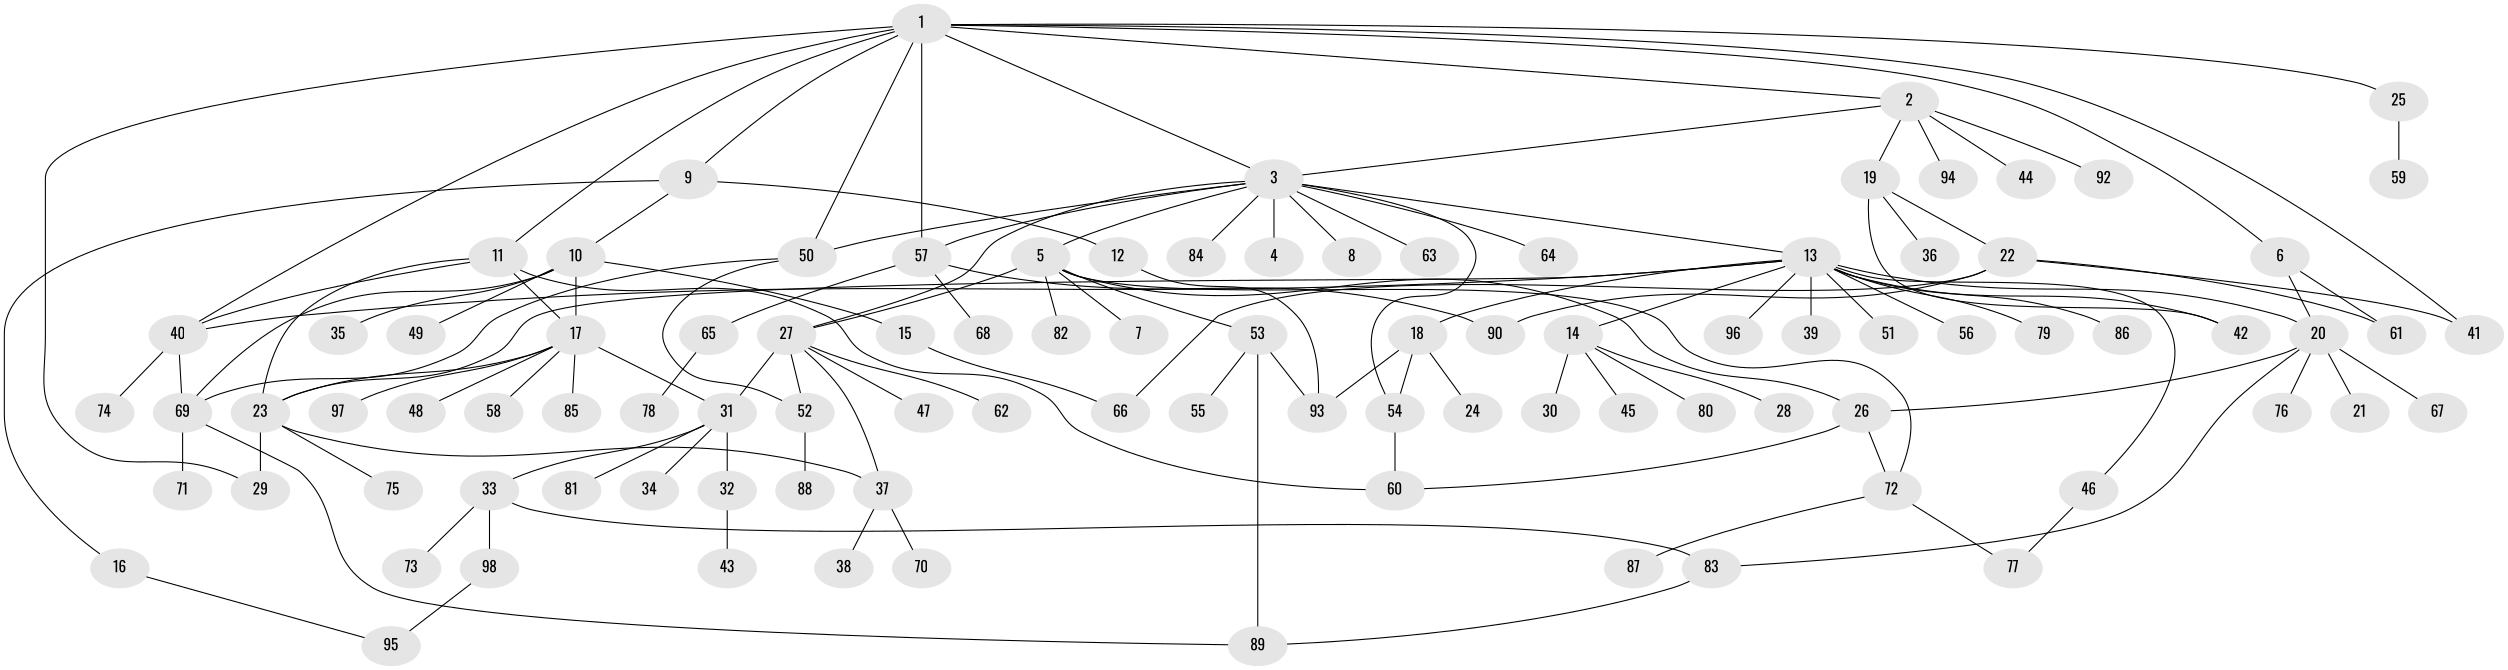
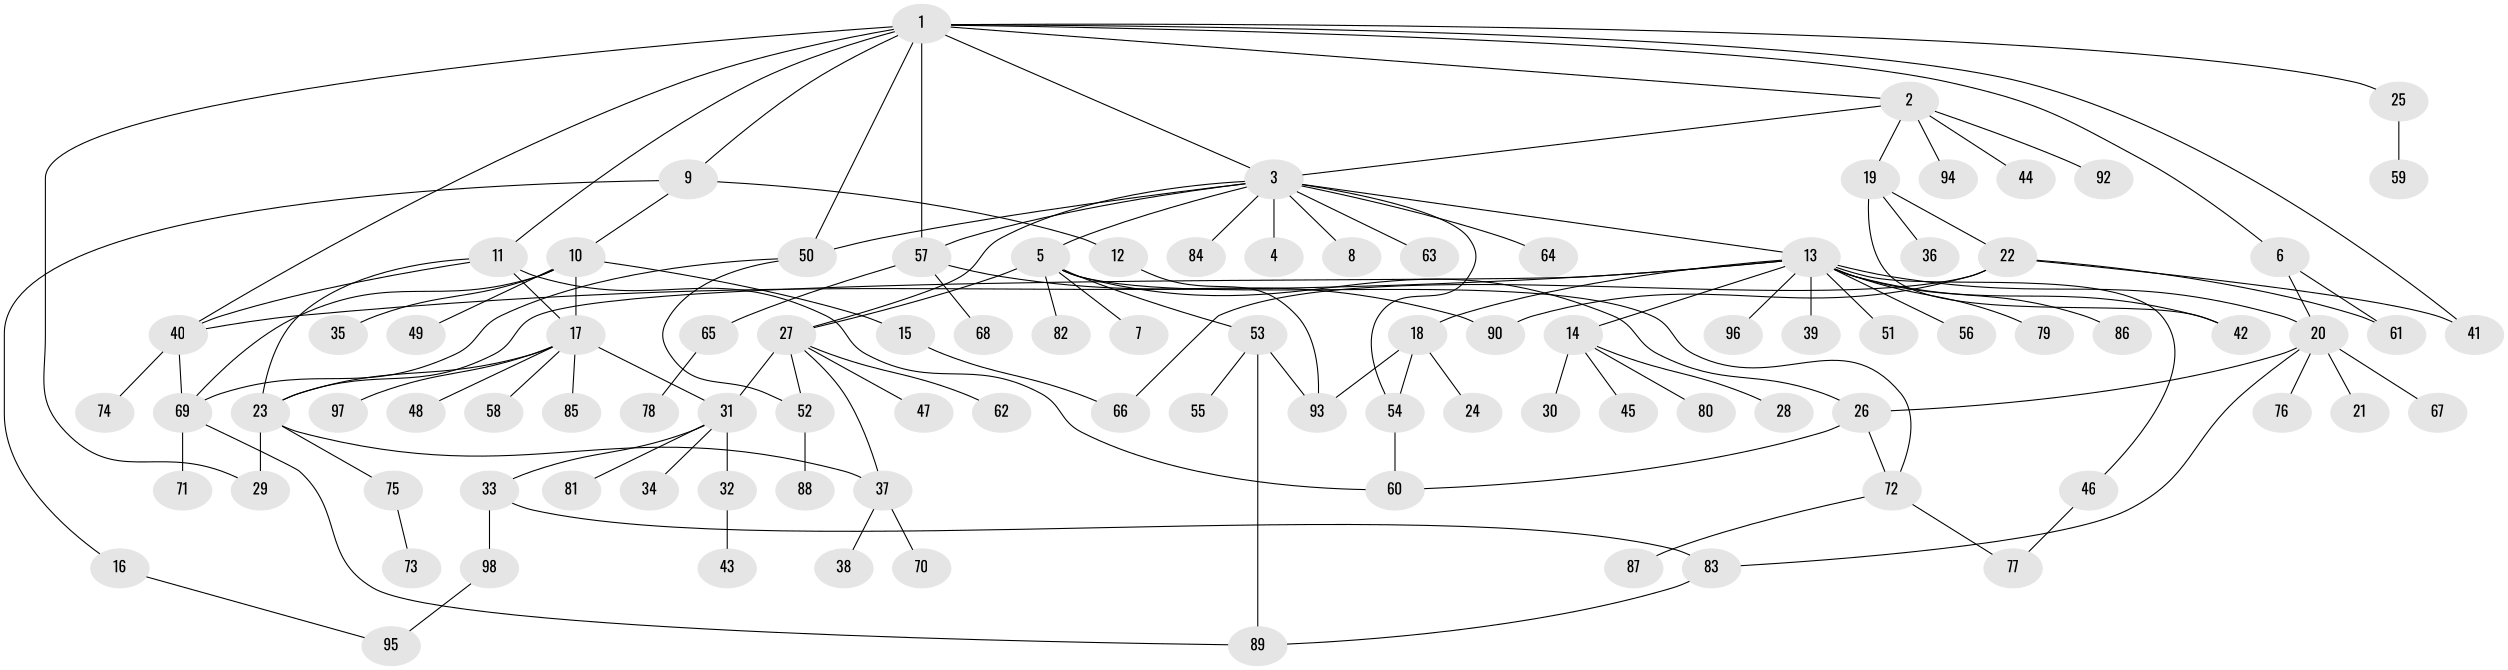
(451, 529) -> (402, 529)
